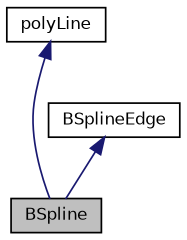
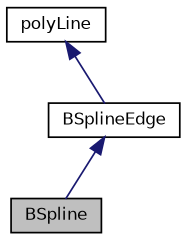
(33, 129) -> (90, 80)
